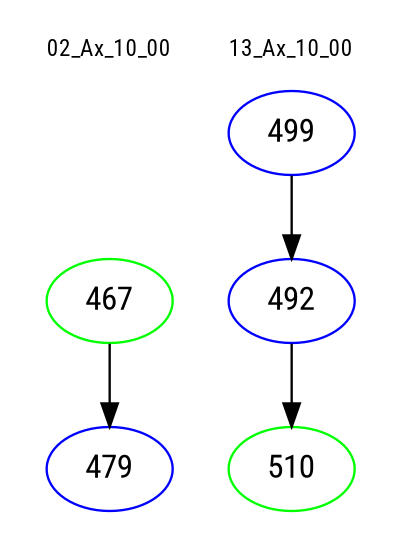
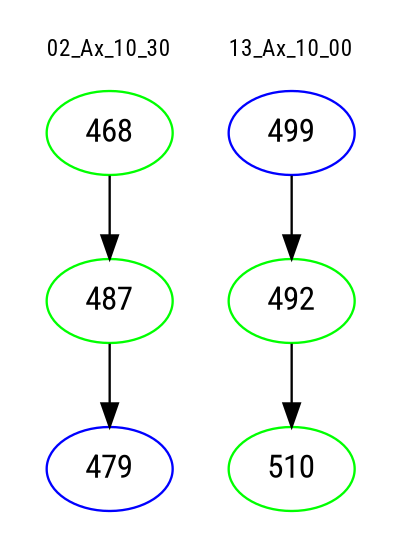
(110, 50) -> (110, 50)
none -> (110, 133)
(110, 301) -> (110, 301)
(292, 301) -> (292, 301)
